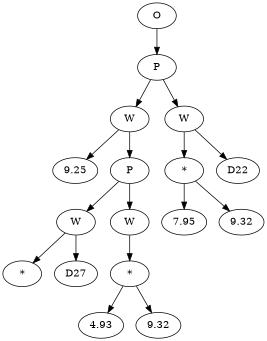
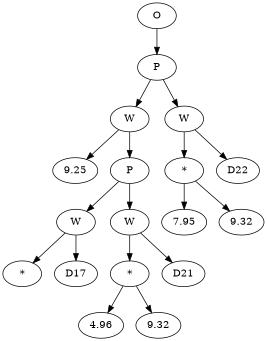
(76, 274) -> (76, 274)
none -> (183, 274)
(101, 325) -> (101, 325)
